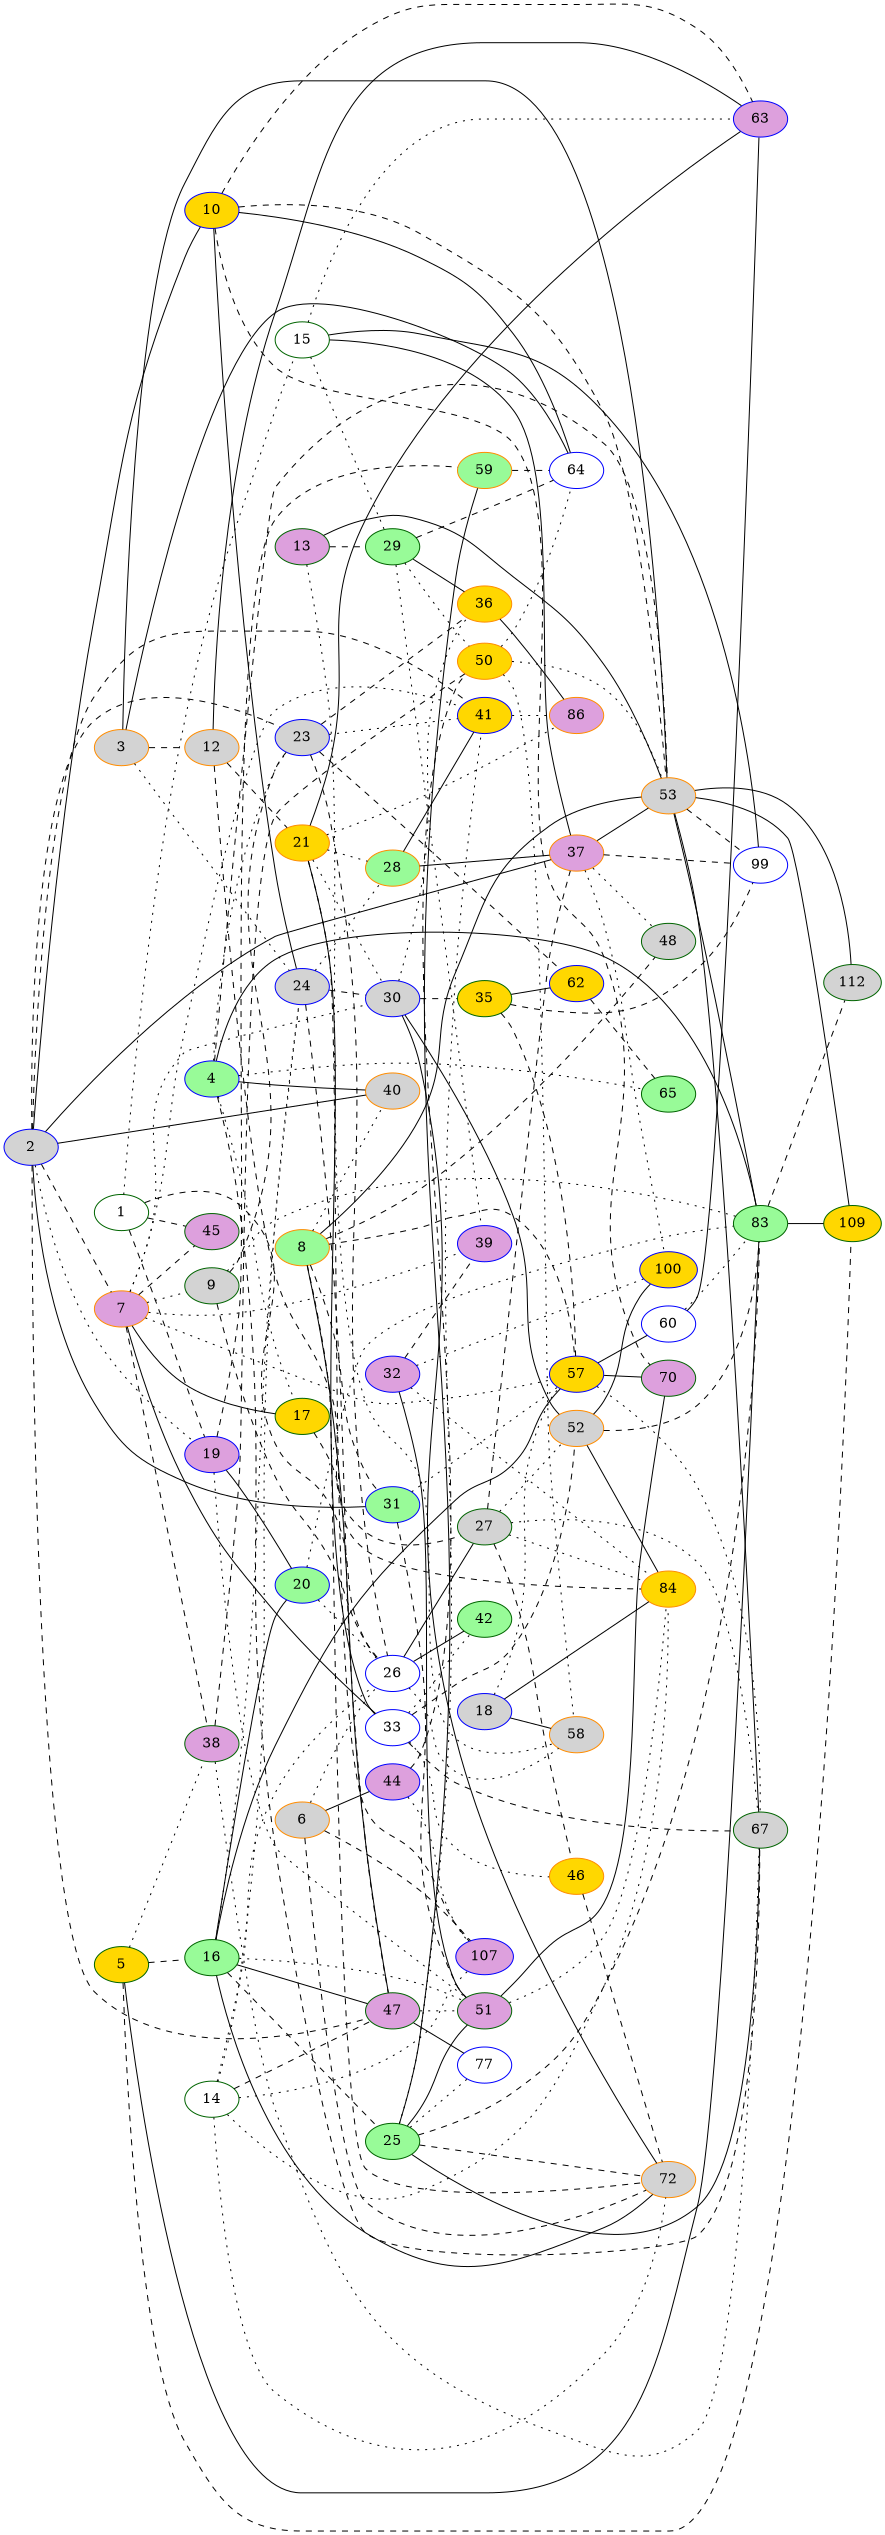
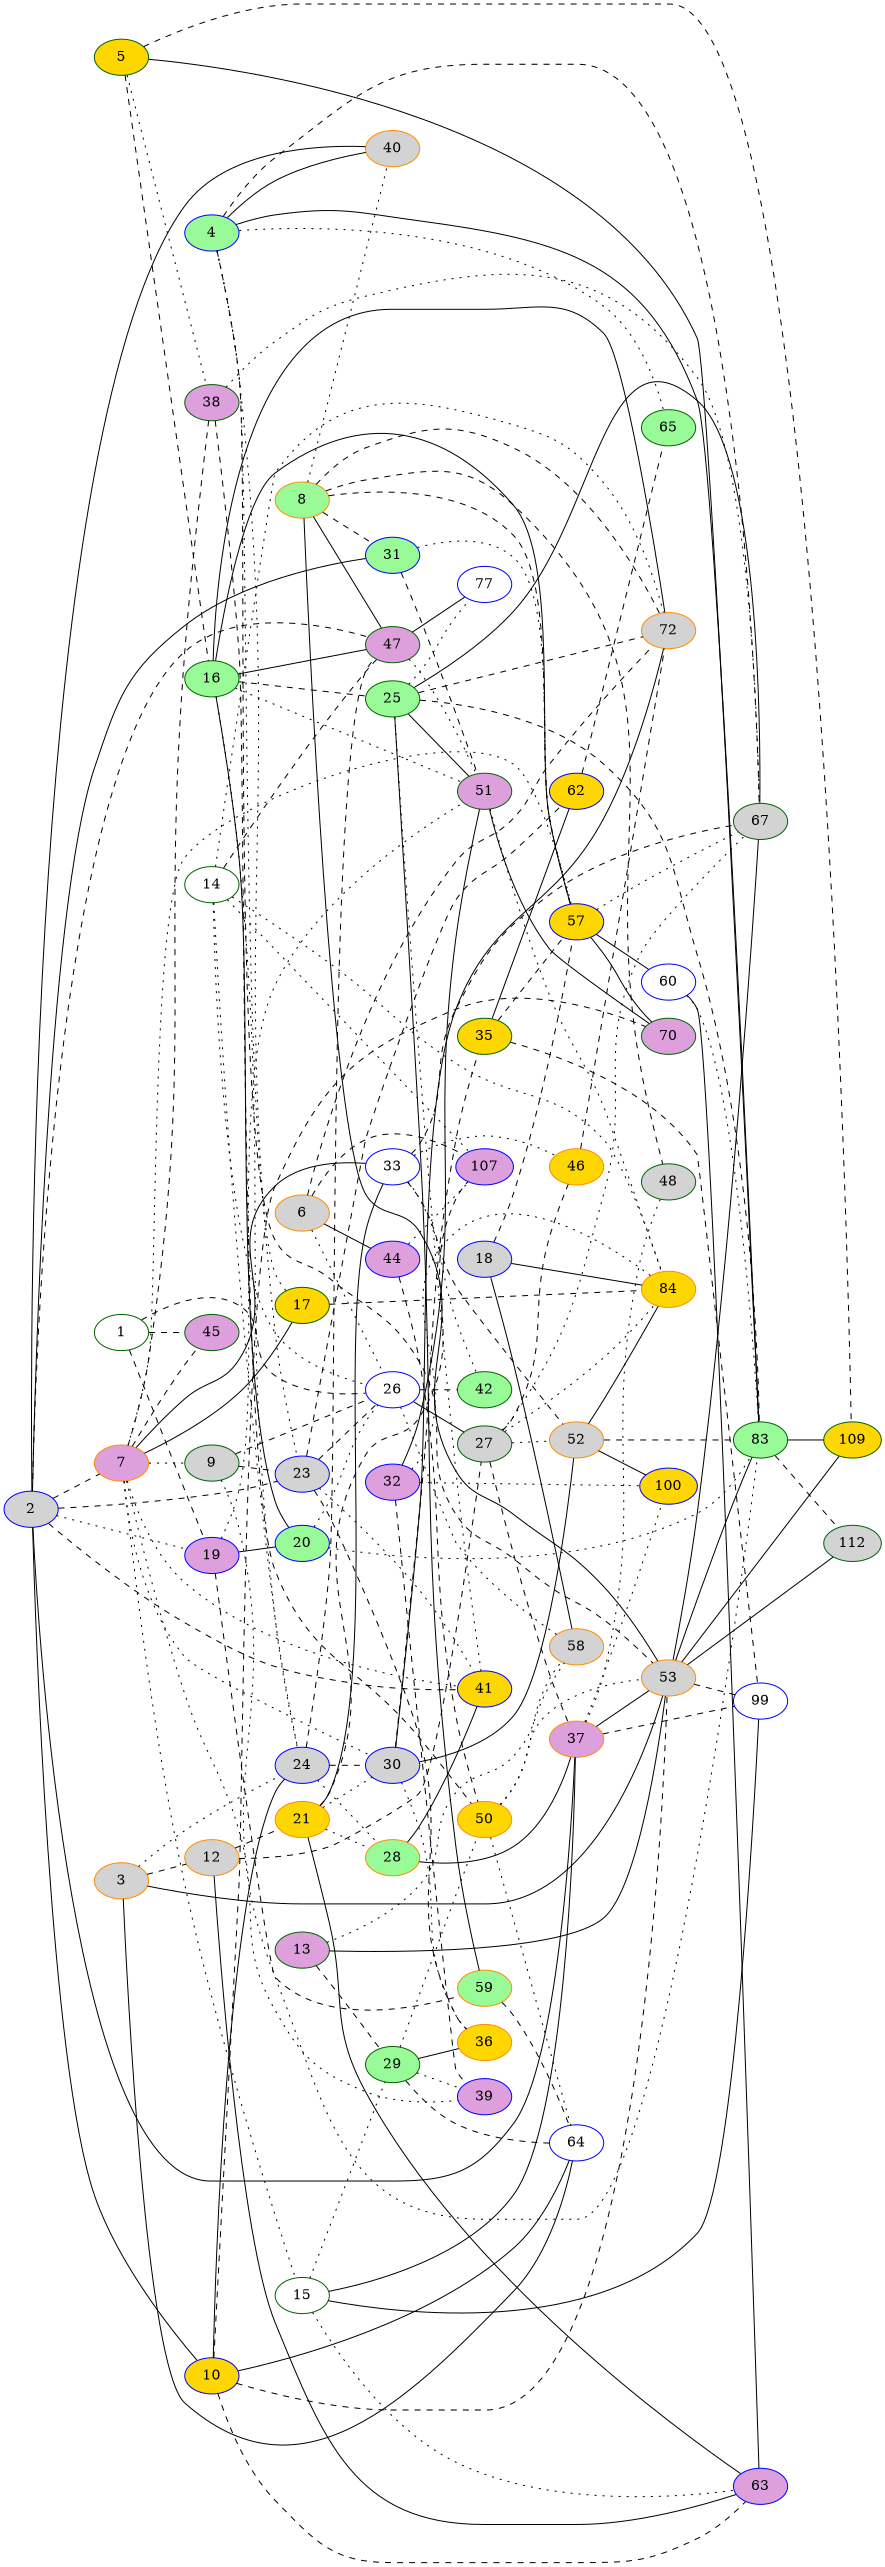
(577, 715) -> none
(176, 769) -> (185, 1885)
(525, 1548) -> (543, 1086)
(439, 1646) -> (442, 1390)
